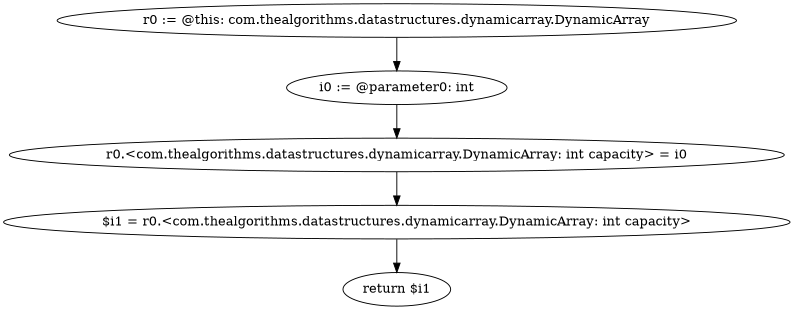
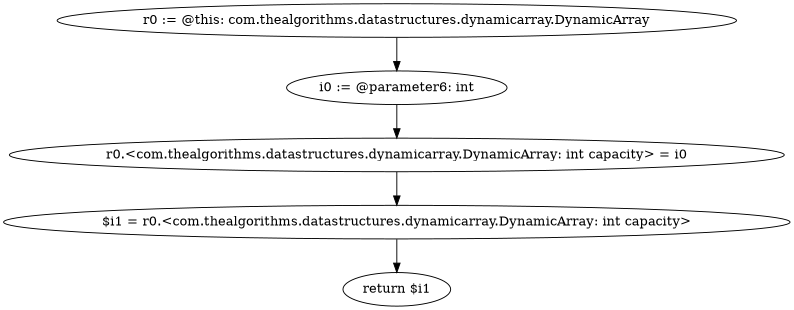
(397, 88) -> (397, 88)
